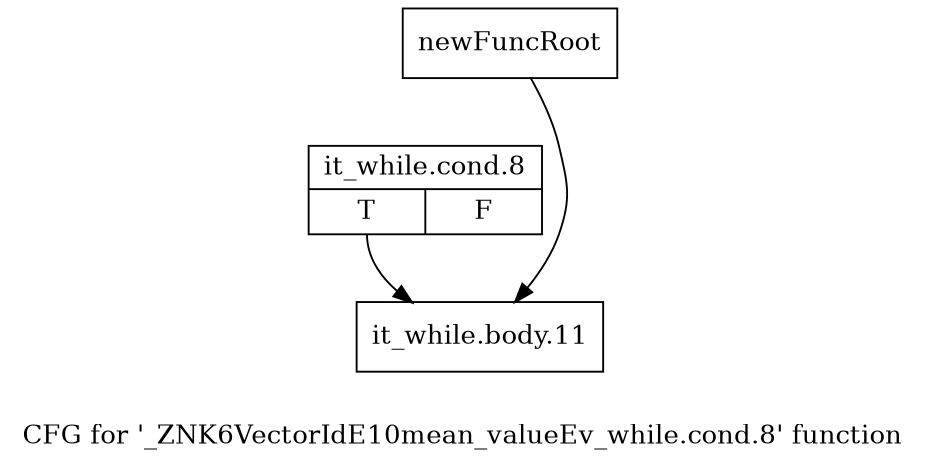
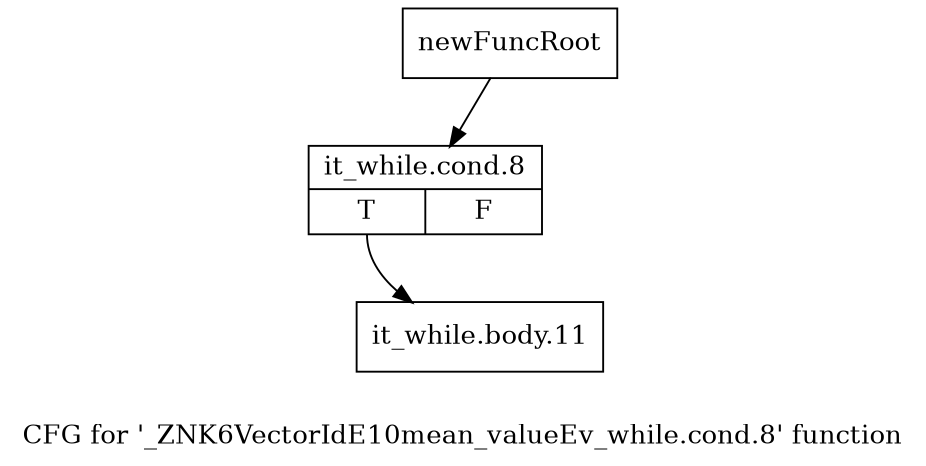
(566, 184) -> (475, 104)
